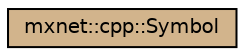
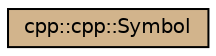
(122, 28) -> (108, 28)
